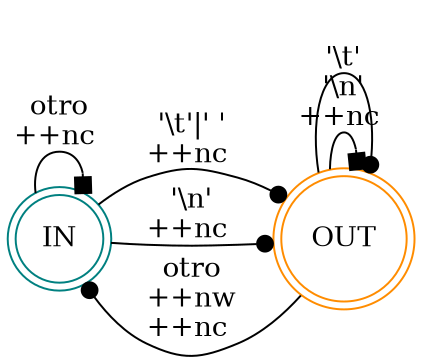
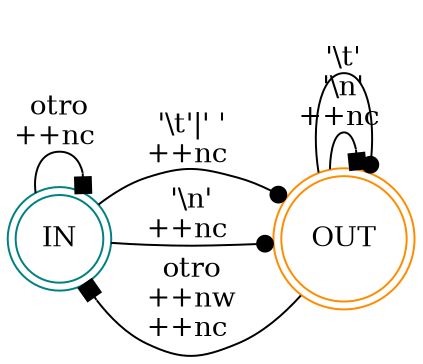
(197, 355) -> (199, 355)
